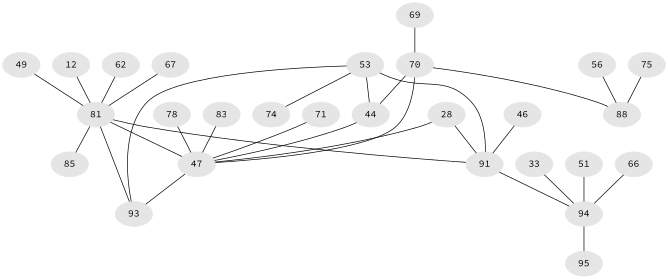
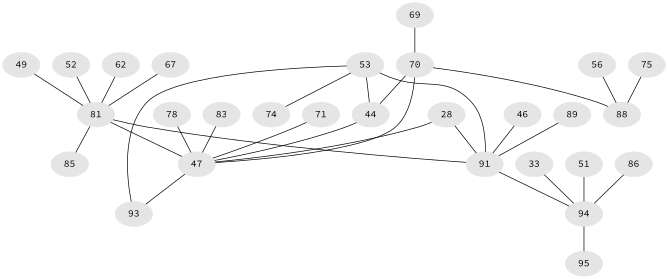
(71, 65) -> (71, 65)
none -> (572, 115)
(115, 164) -> none
(634, 164) -> (634, 164)
